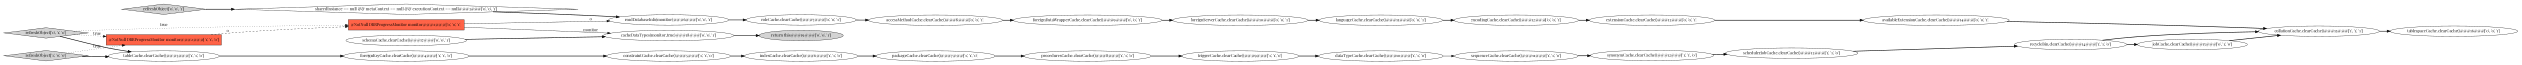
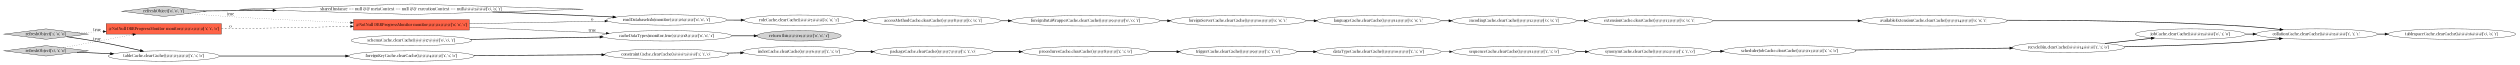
(210, 27) -> (269, 19)
(591, 30) -> (592, 30)
